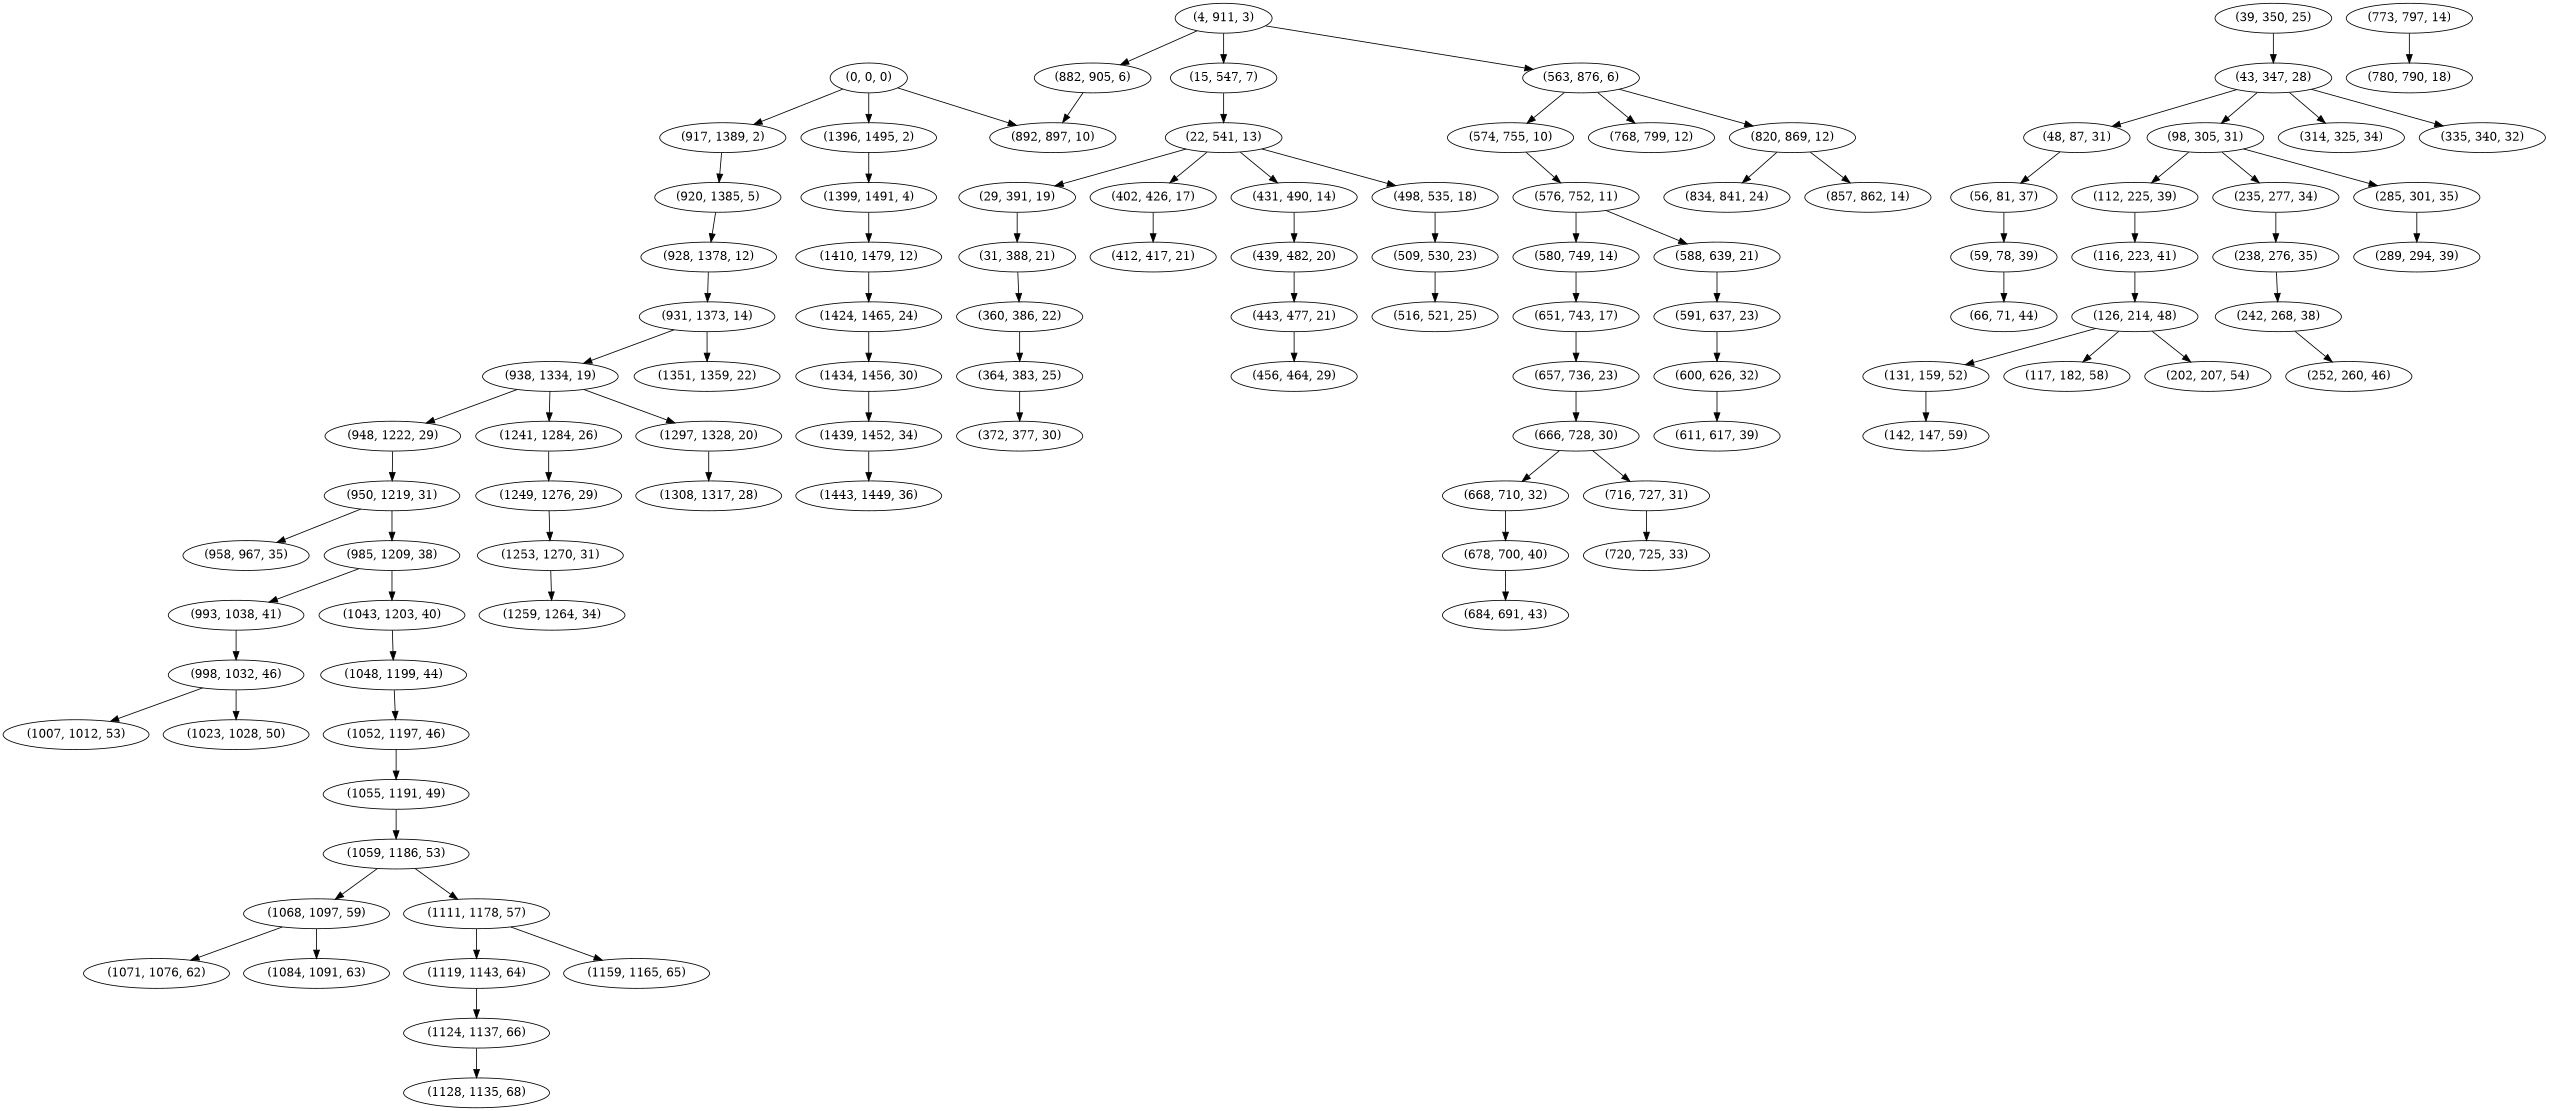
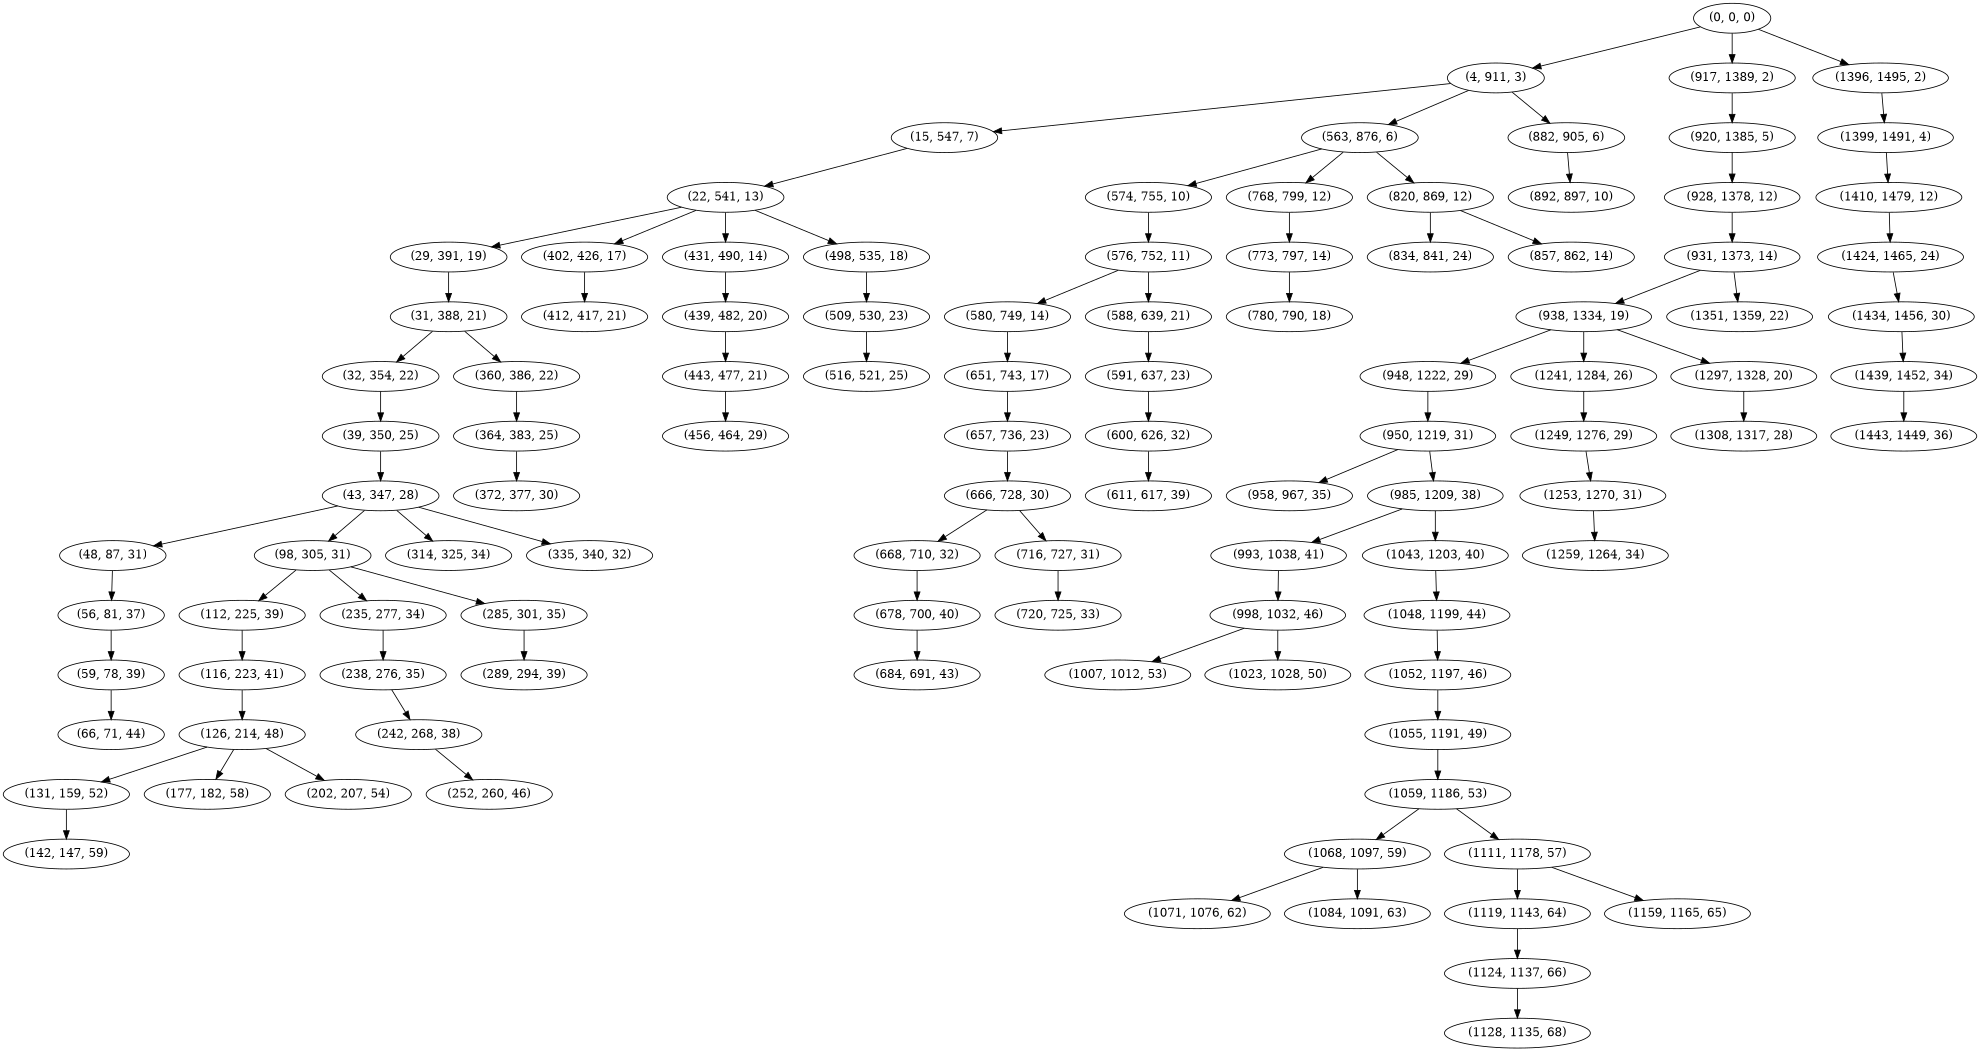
(953, 105) -> (1621, 46)
none -> (1289, 223)
none -> (381, 376)
(2067, 376) -> (207, 794)
